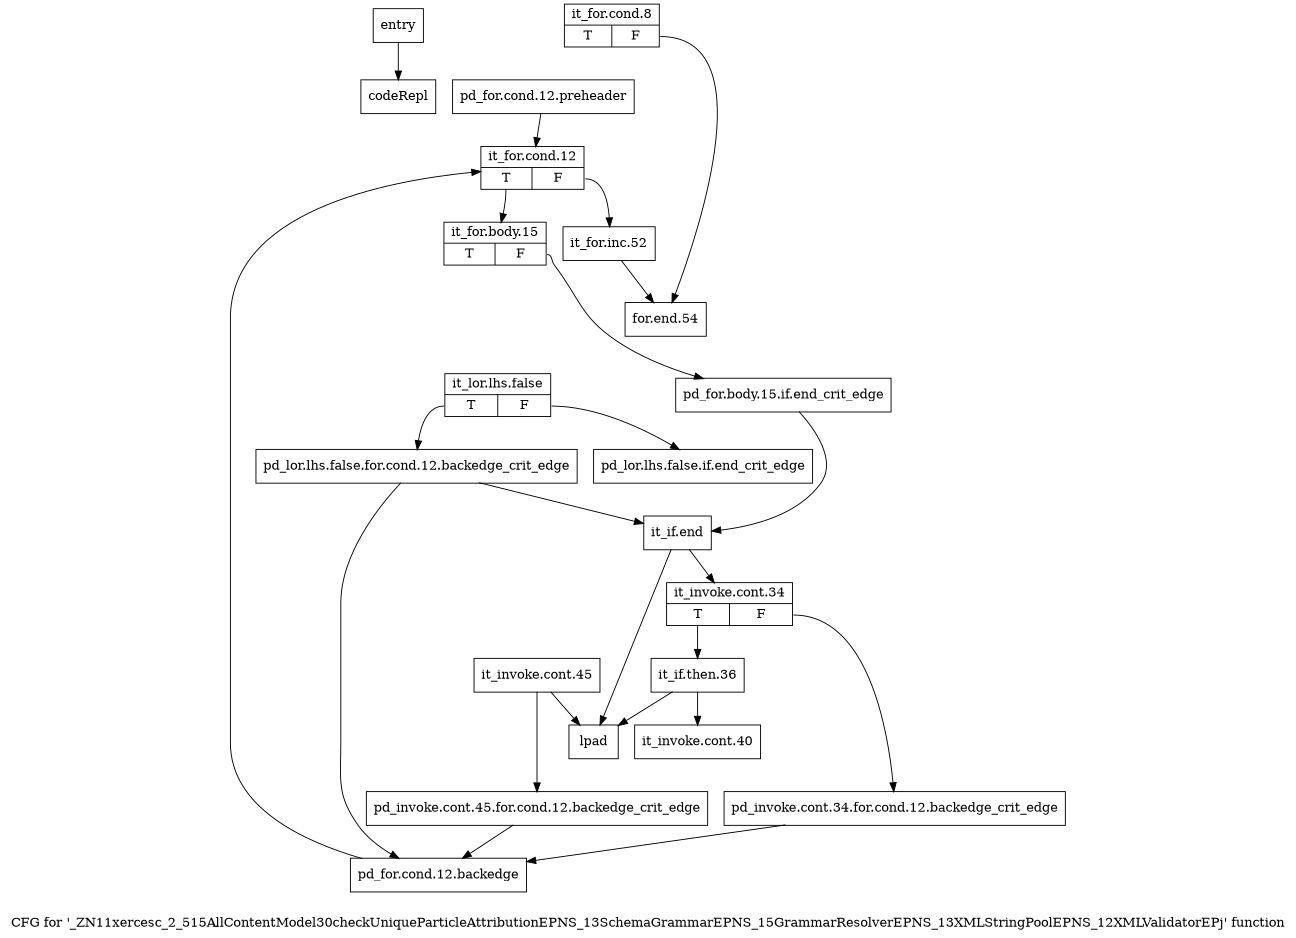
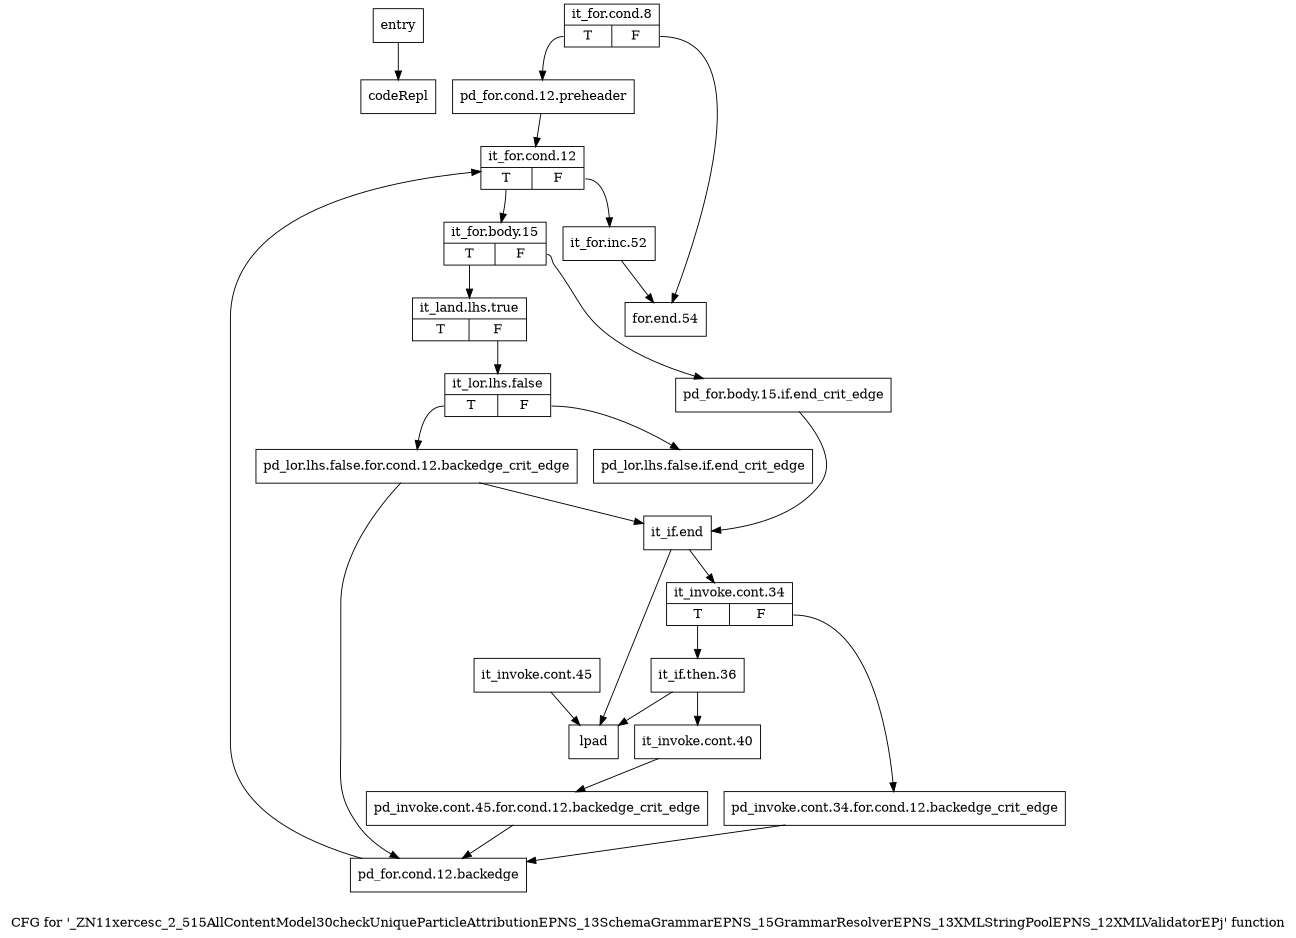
none -> (547, 49)
none -> (469, 319)
(537, 737) -> (622, 773)
